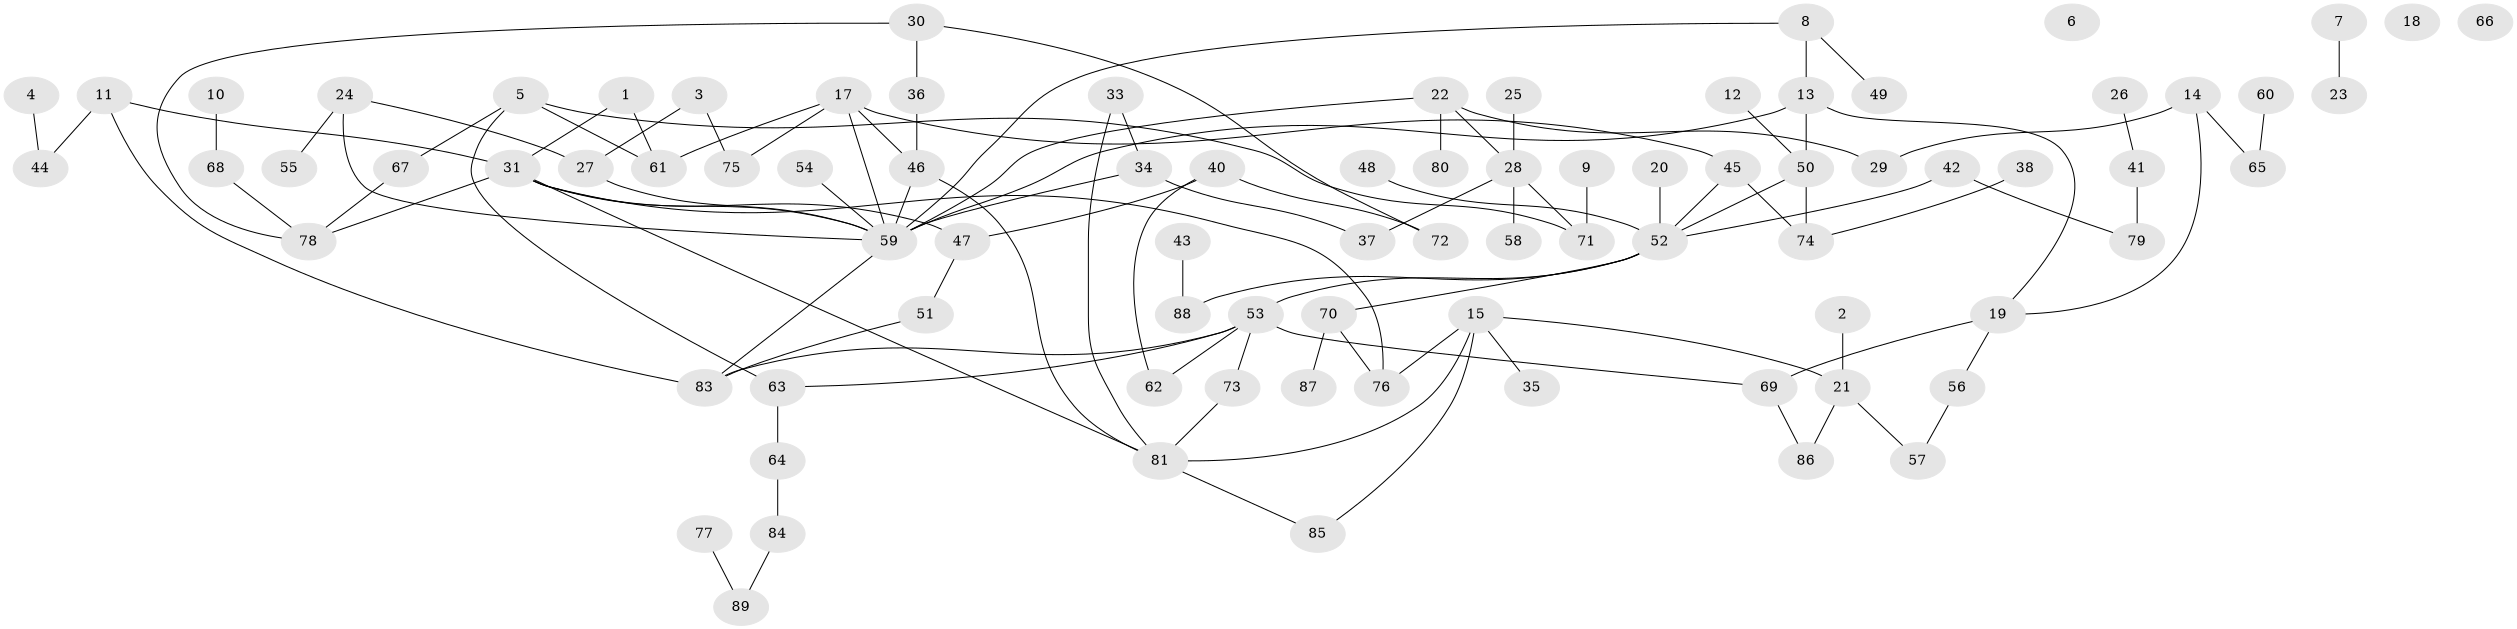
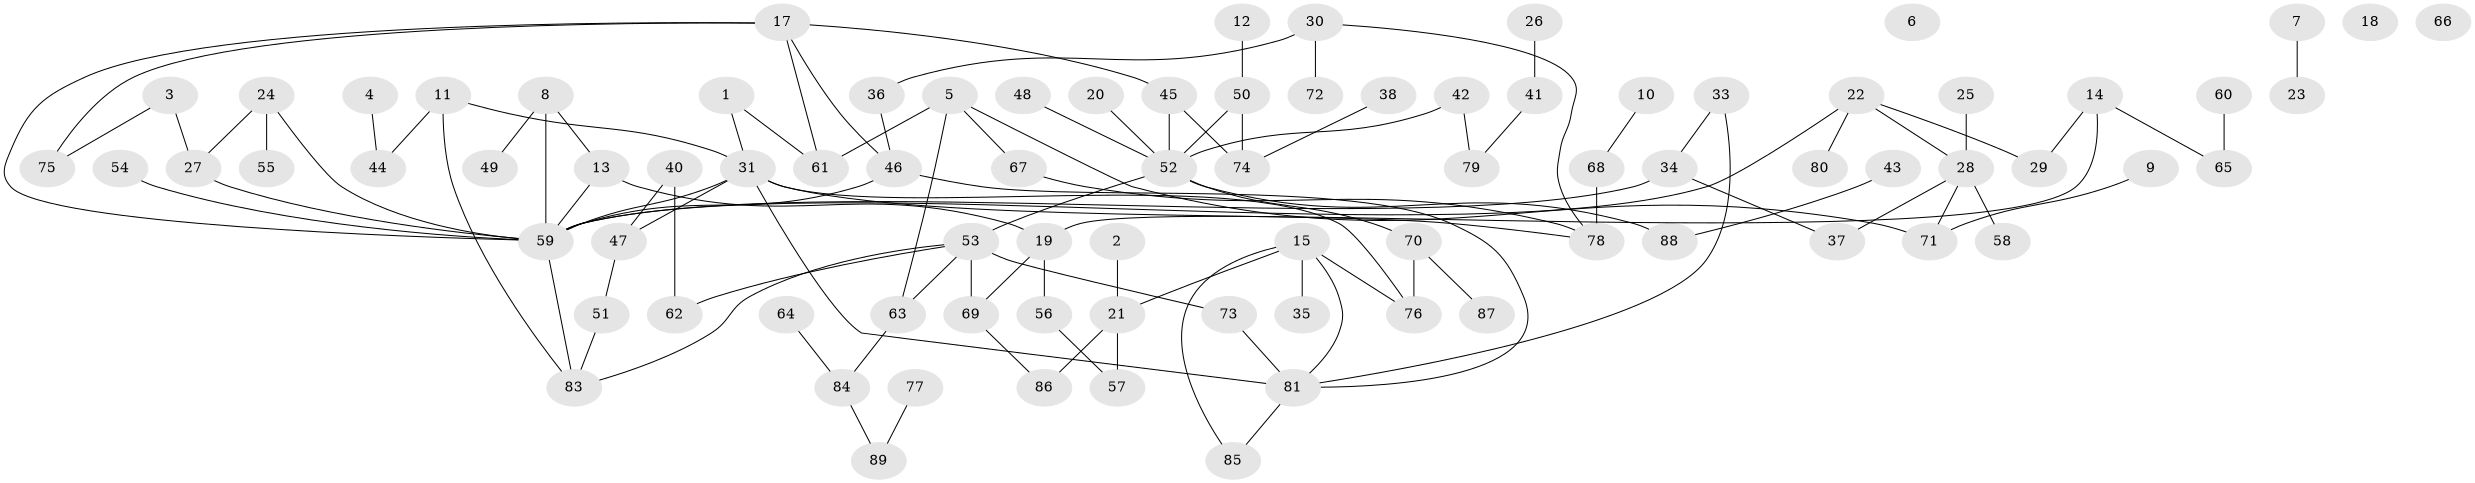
(1806, 132) -> none
(1330, 204) -> none
(778, 424) -> (870, 351)
